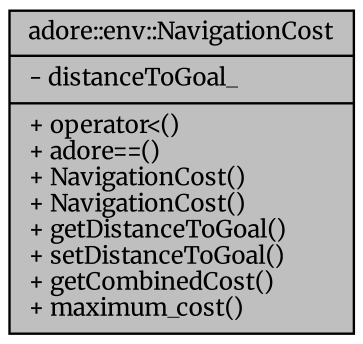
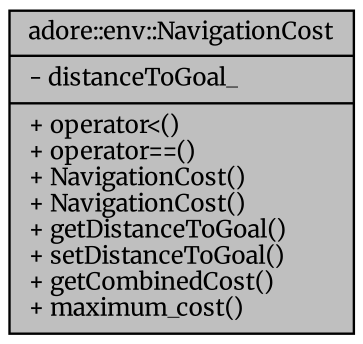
(95, 152) -> (113, 152)
